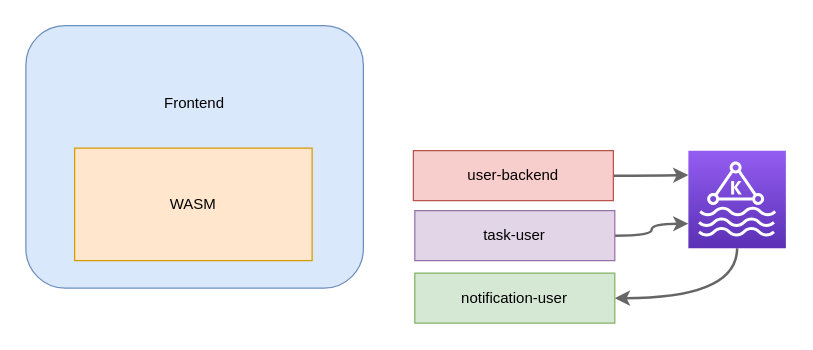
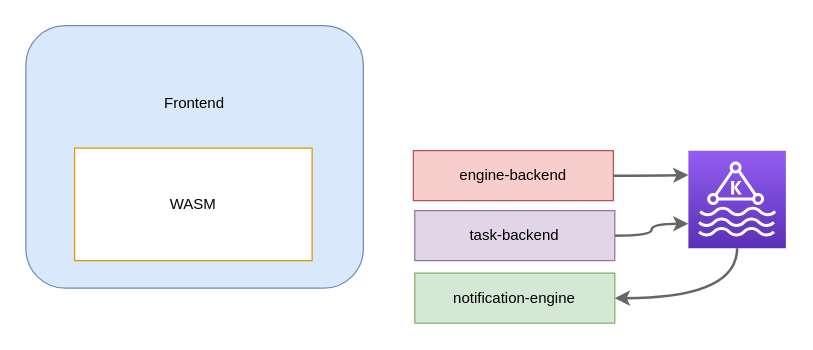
(513, 176) -> (513, 176)
(193, 204) -> (193, 204)
(514, 236) -> (514, 236)
(514, 298) -> (514, 298)
